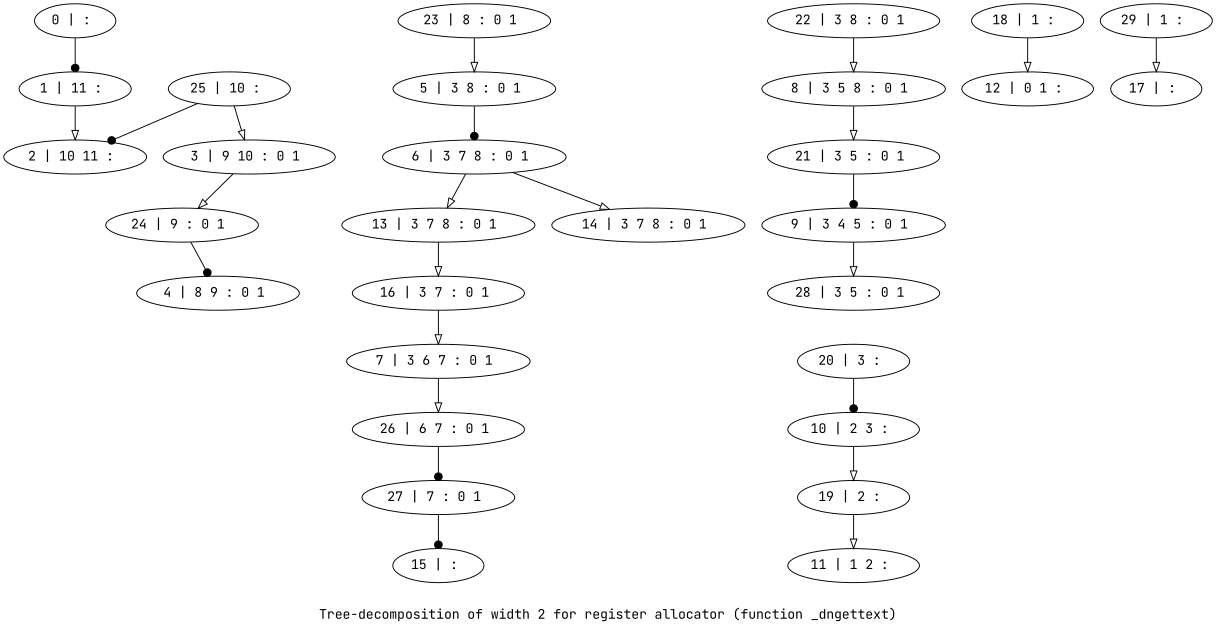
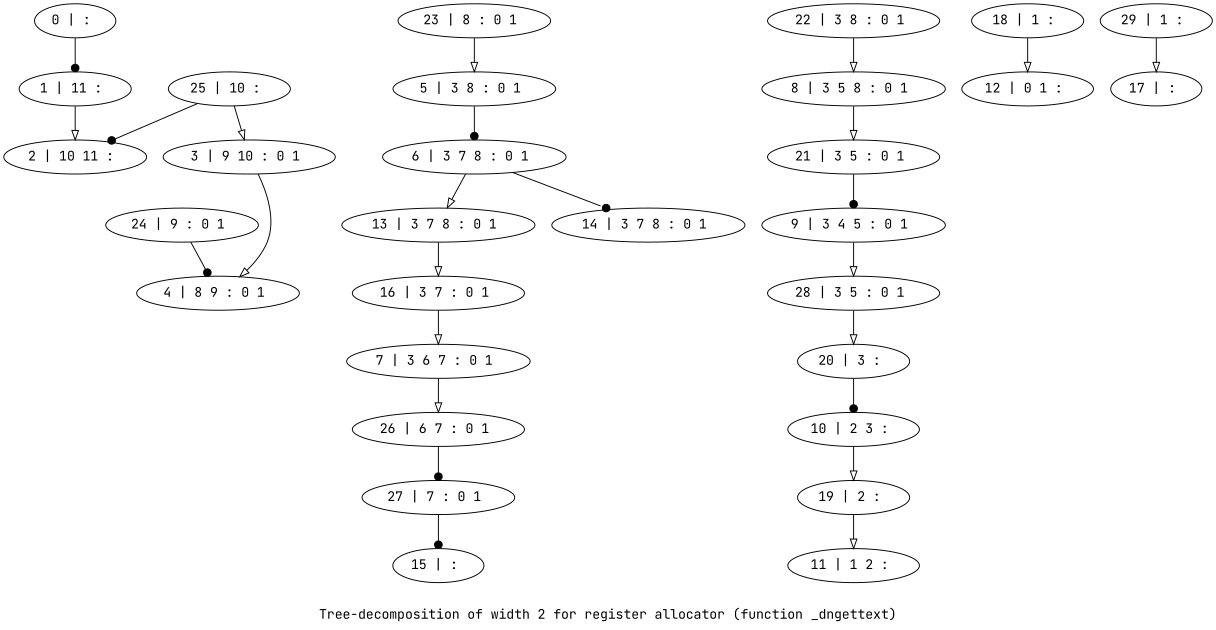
(219, 188) -> (271, 225)
(557, 189) -> (557, 189)
none -> (854, 323)
